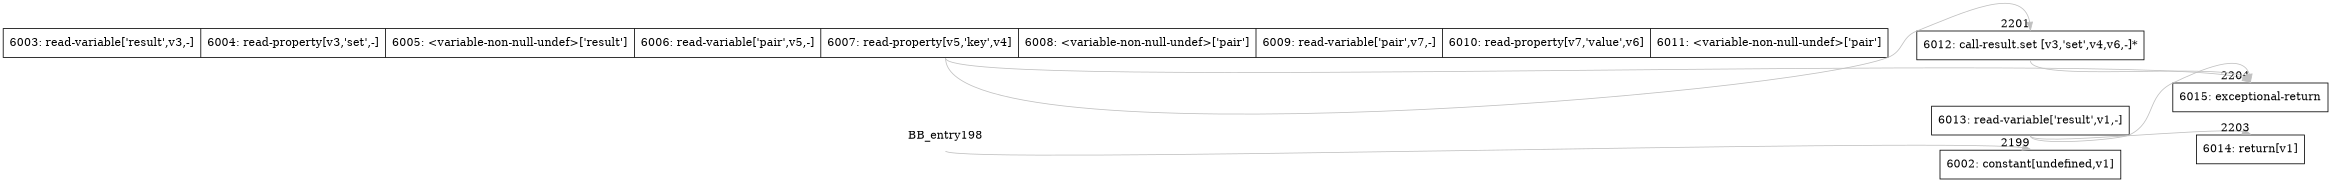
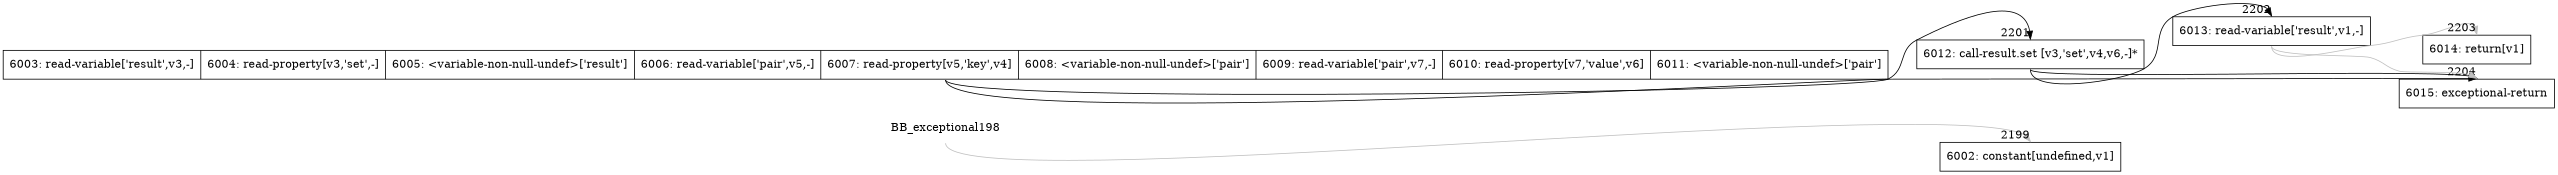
none -> (2156, 54)
(1594, 70) -> (1934, 79)
(2136, 71) -> (2272, 74)
(1495, 105) -> (1393, 94)
(946, 136) -> (946, 128)
